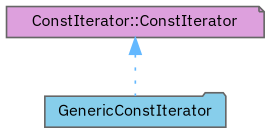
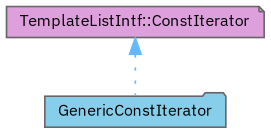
(135, 22) -> (135, 22)
